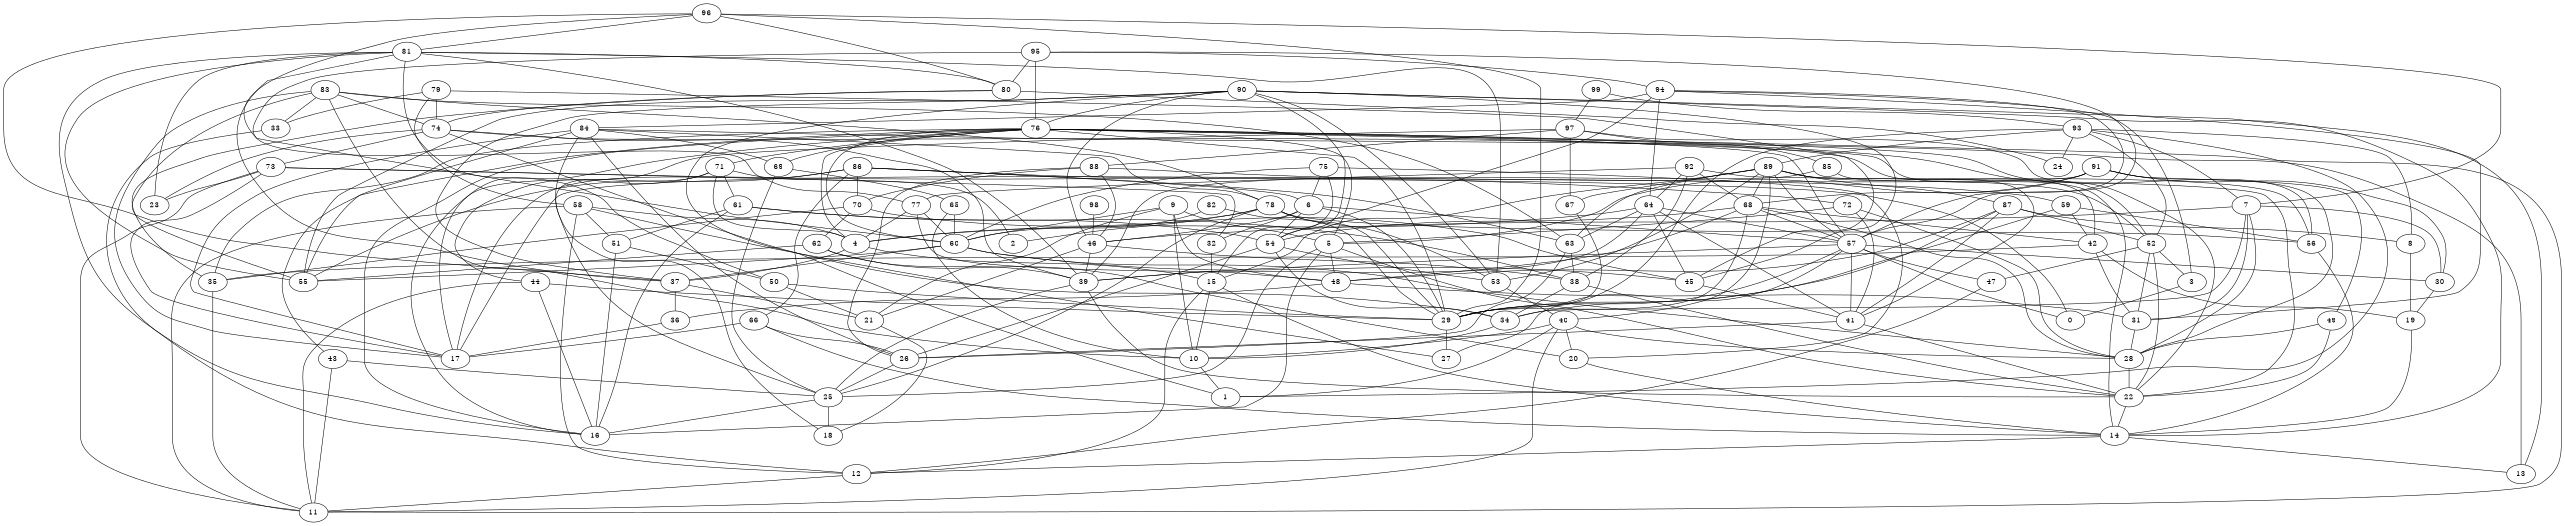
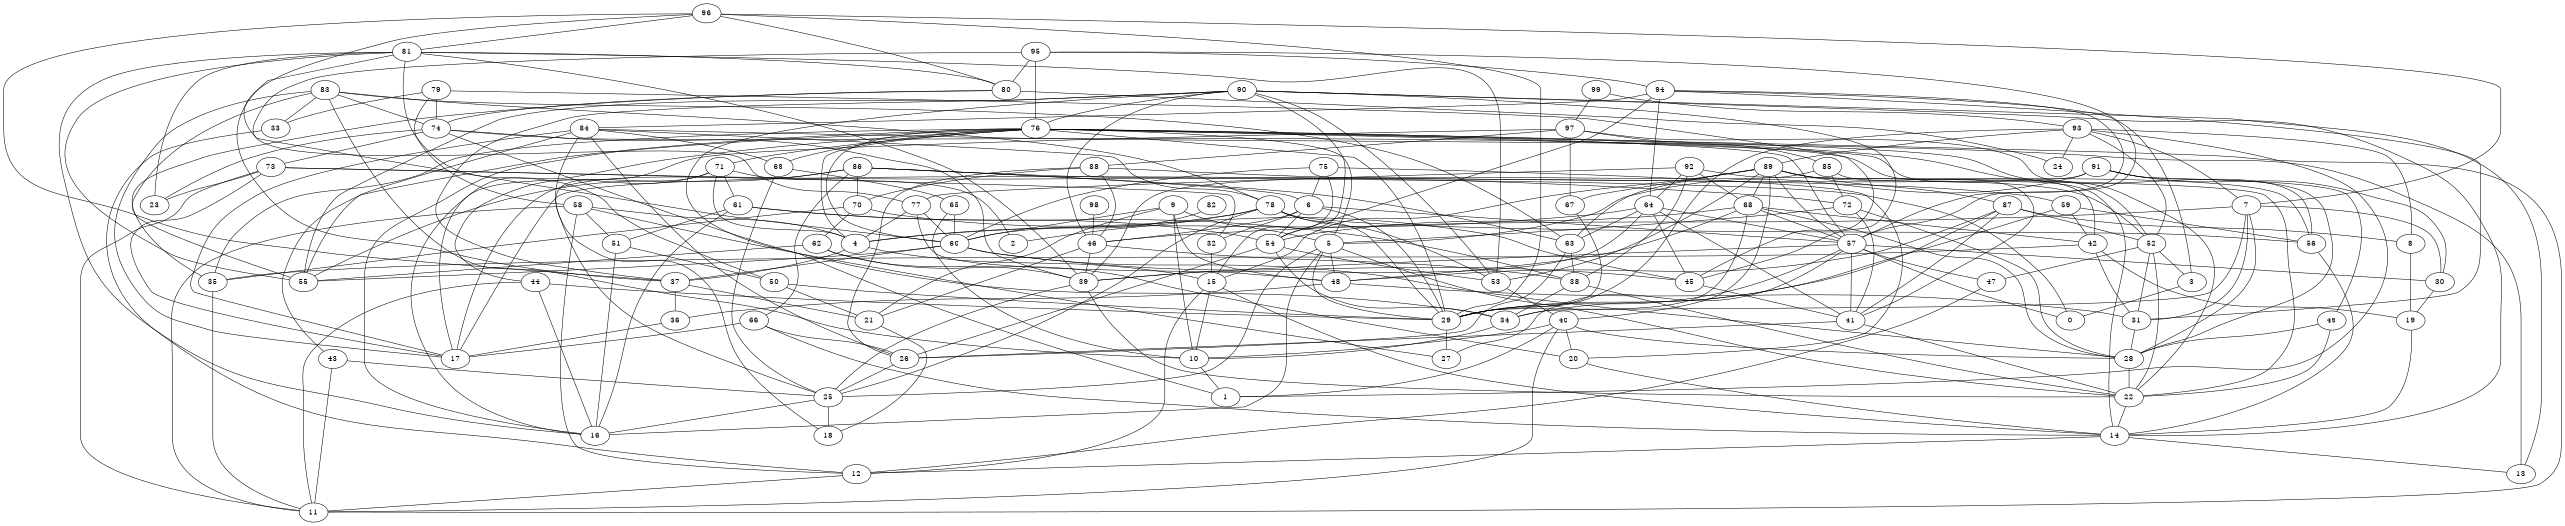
none -> (1837, 186)
(1884, 193) -> none
(1362, 249) -> (1360, 309)
